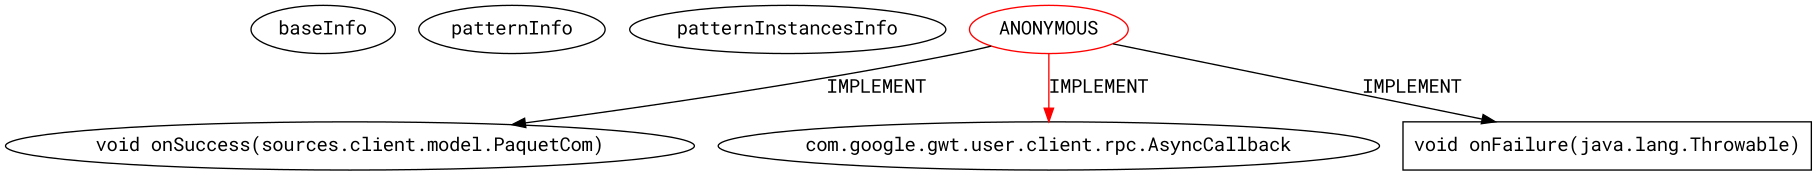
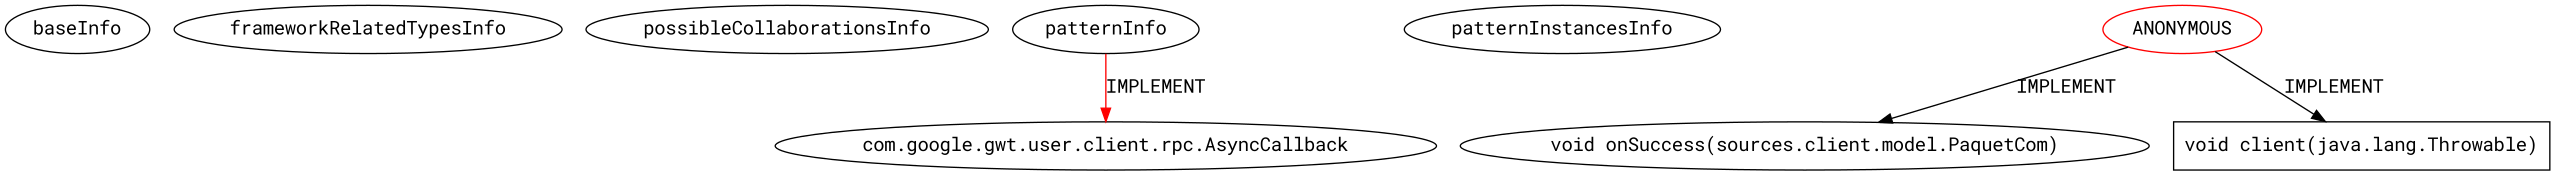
none -> (368, 29)
none -> (787, 29)
(1049, 81) -> (1106, 81)
(1607, 146) -> (2362, 146)
